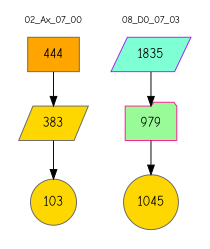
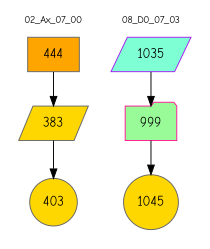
(151, 54) -> (151, 54)
(151, 123) -> (151, 123)
(54, 202) -> (54, 202)
